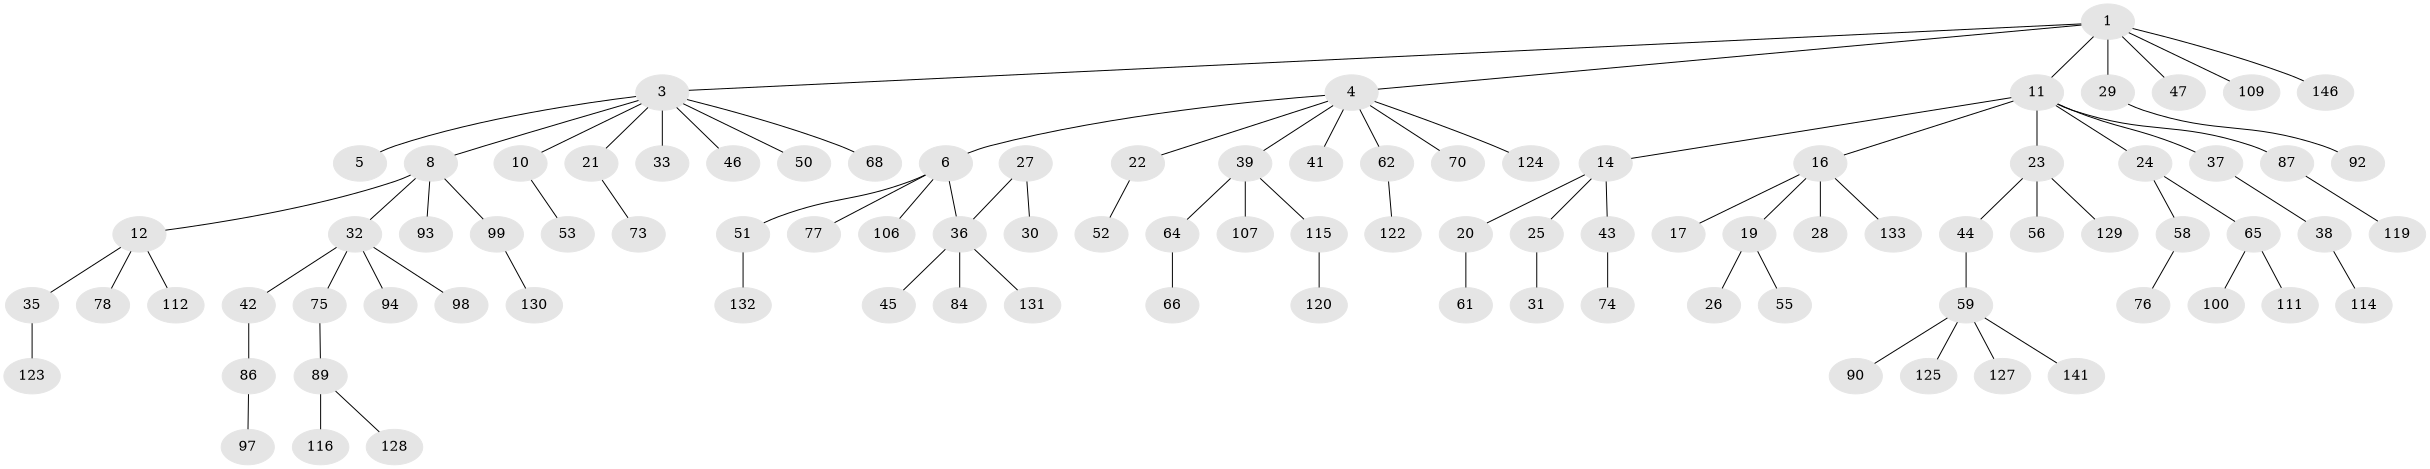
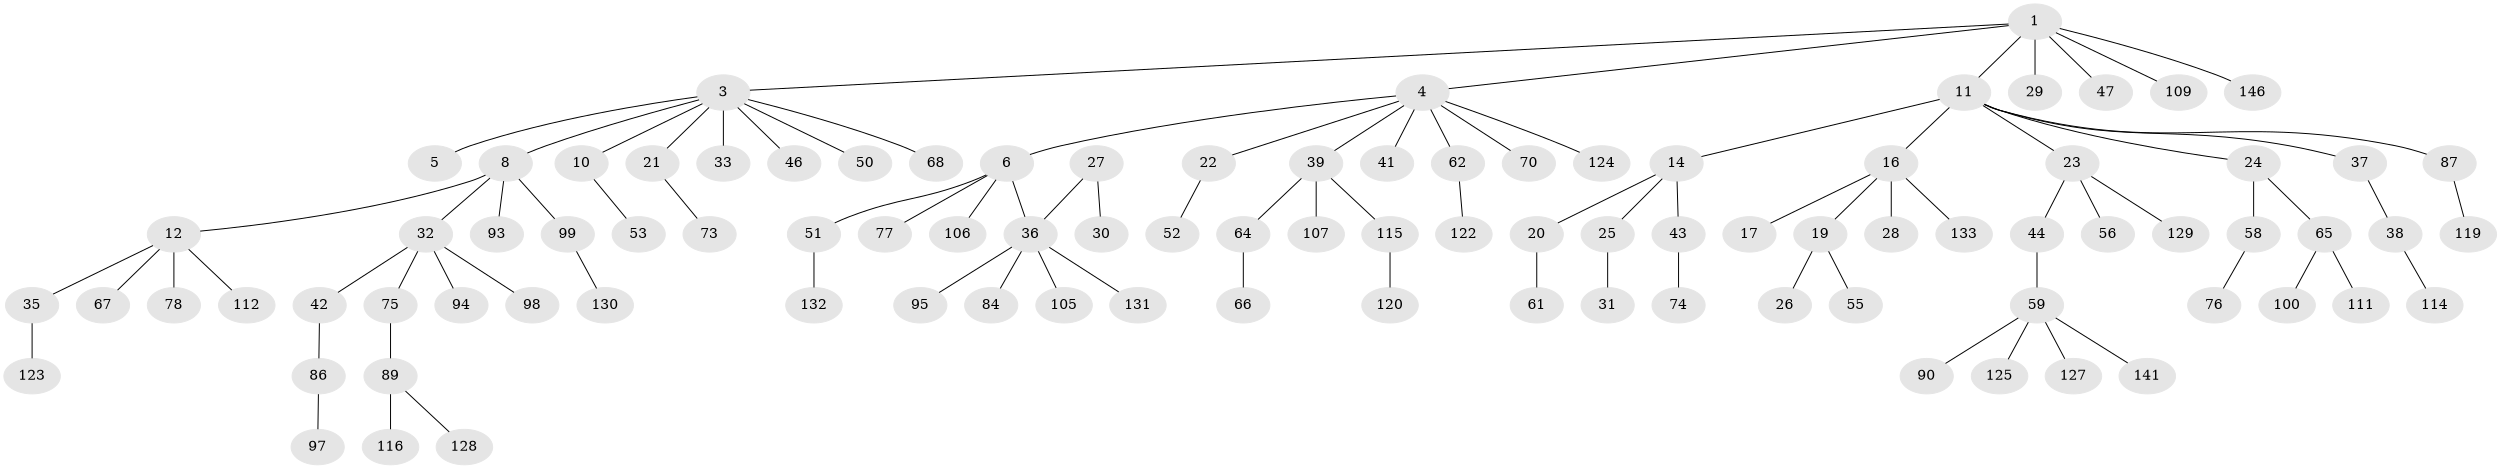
(2358, 163) -> none
none -> (103, 305)
(889, 305) -> (920, 305)
none -> (1064, 305)
